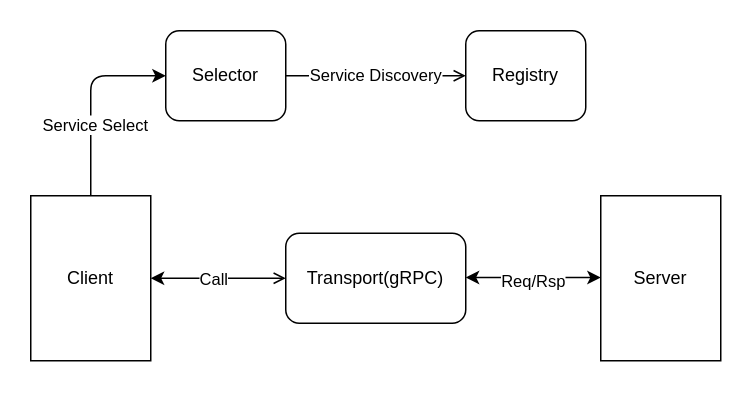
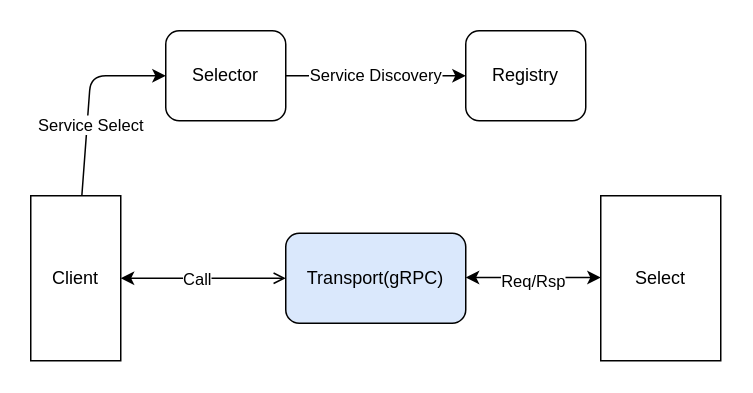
(456, 76) -> (454, 76)
(91, 278) -> (76, 278)
(376, 278) -> (376, 278)
(661, 278) -> (661, 278)
